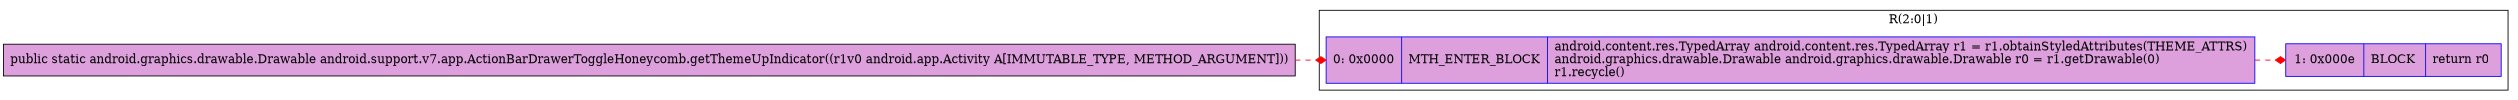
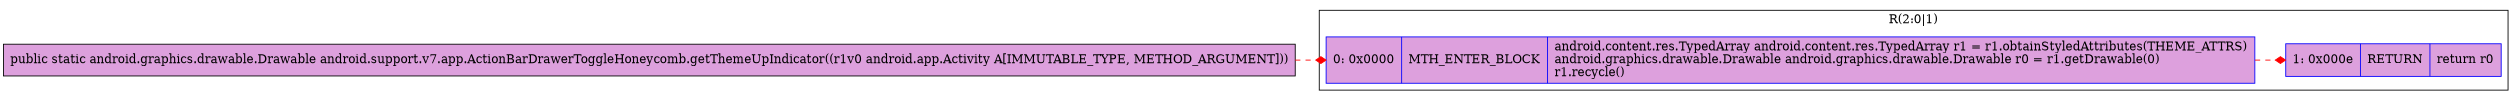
(2393, 60) -> (2395, 60)
